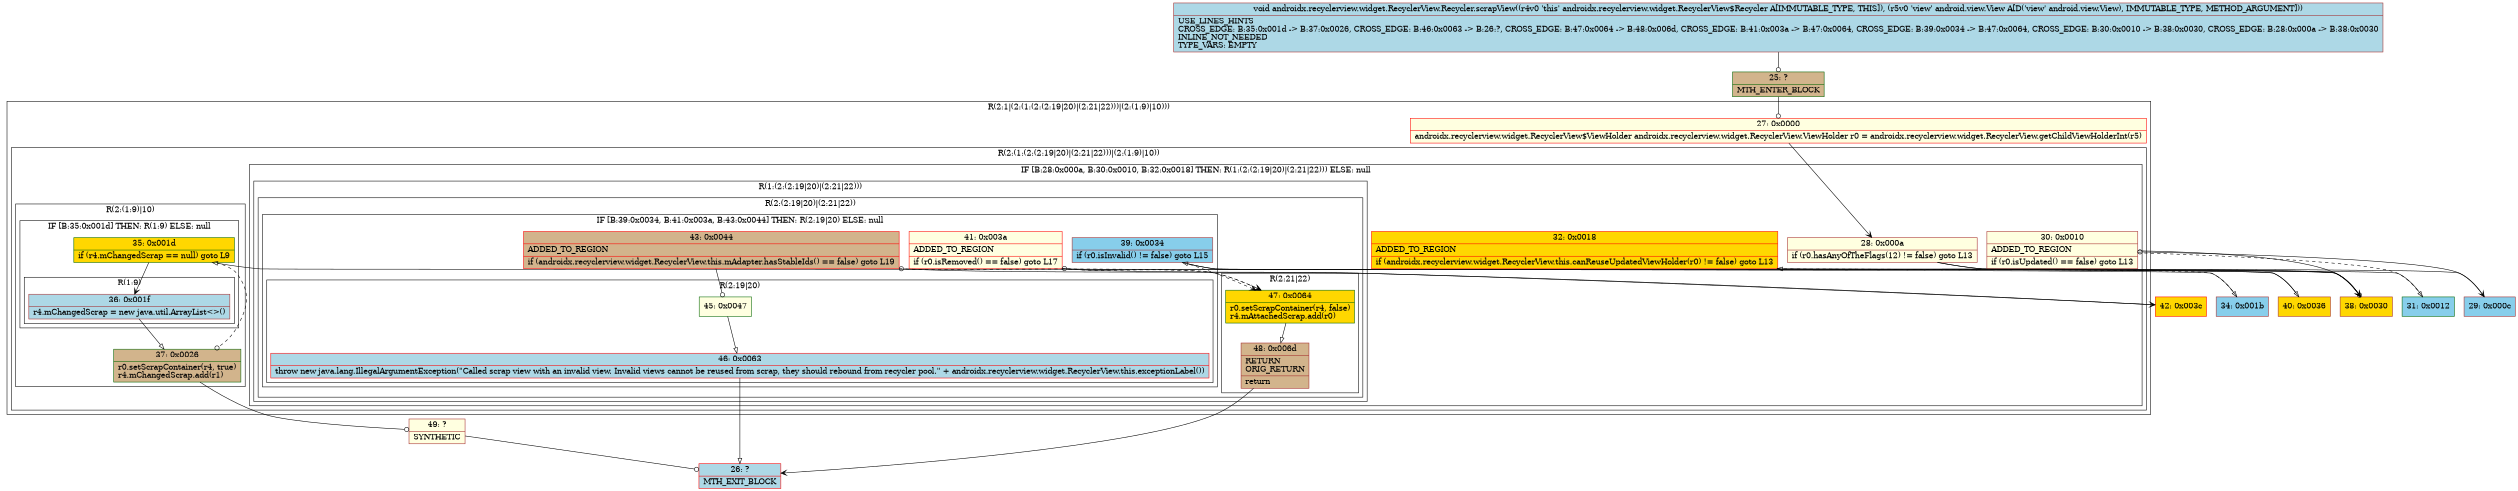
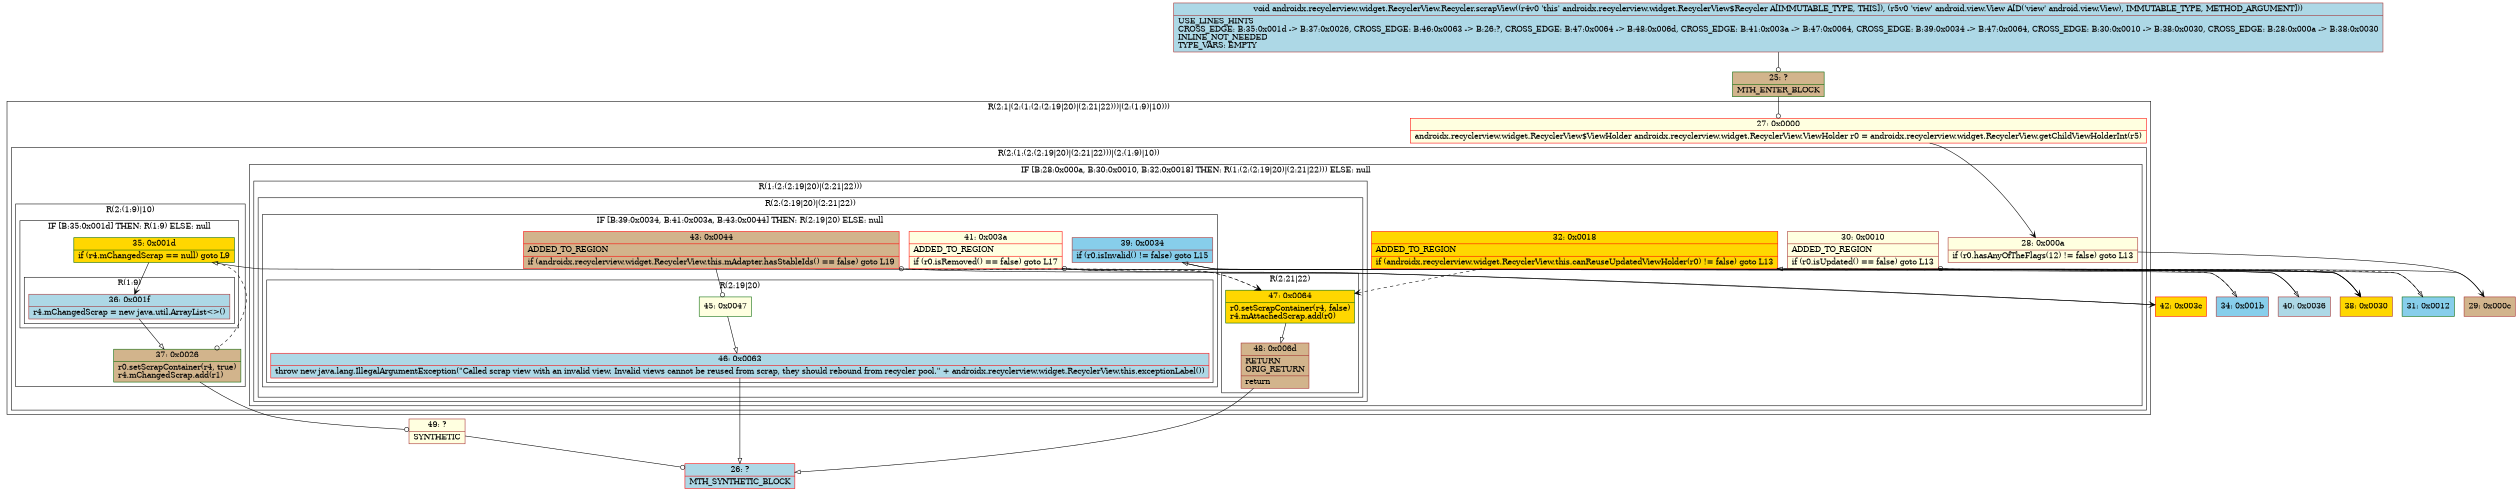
(2152, 270) -> none
(1218, 274) -> (1421, 281)
(2304, 307) -> (2304, 307)
(2490, 307) -> (2490, 307)
(1026, 452) -> (1033, 451)
(740, 482) -> (740, 482)
